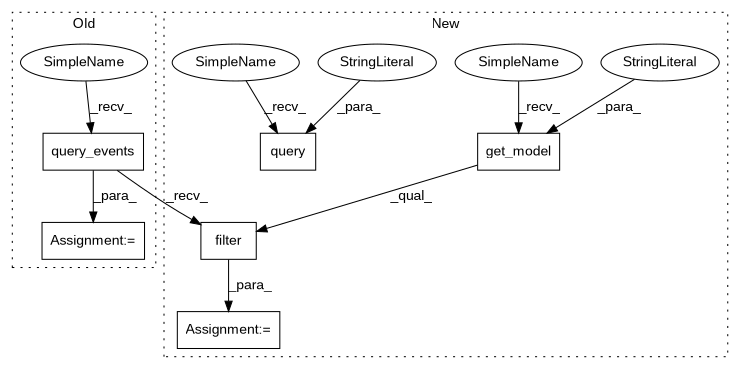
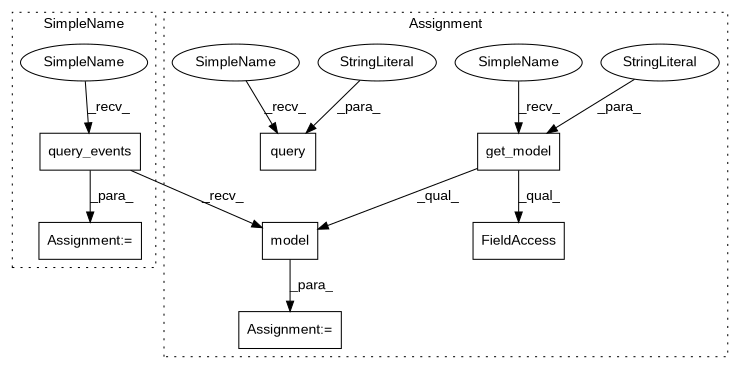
(84, 24) -> (84, 24)
(446, 24) -> (446, 24)
(229, 241) -> (290, 241)
none -> (519, 241)
